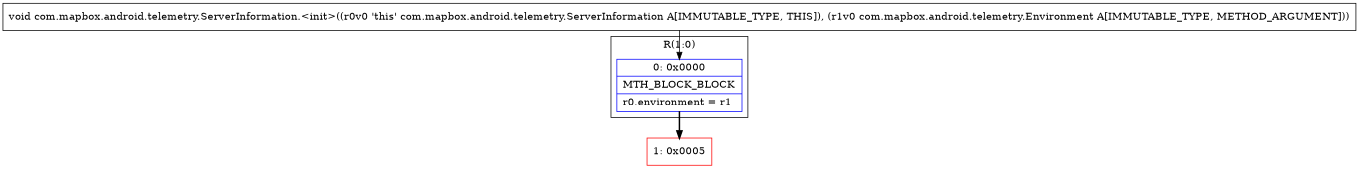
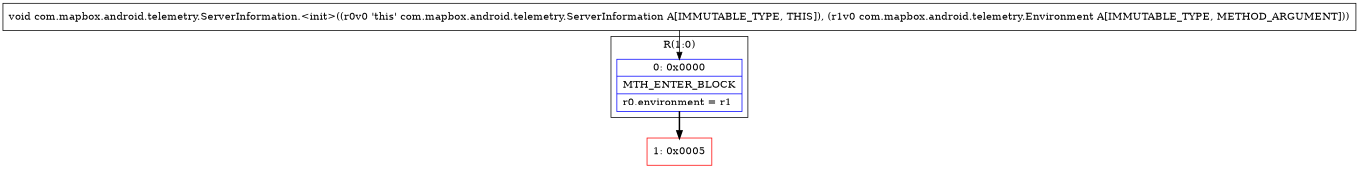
(679, 85) -> (679, 85)
